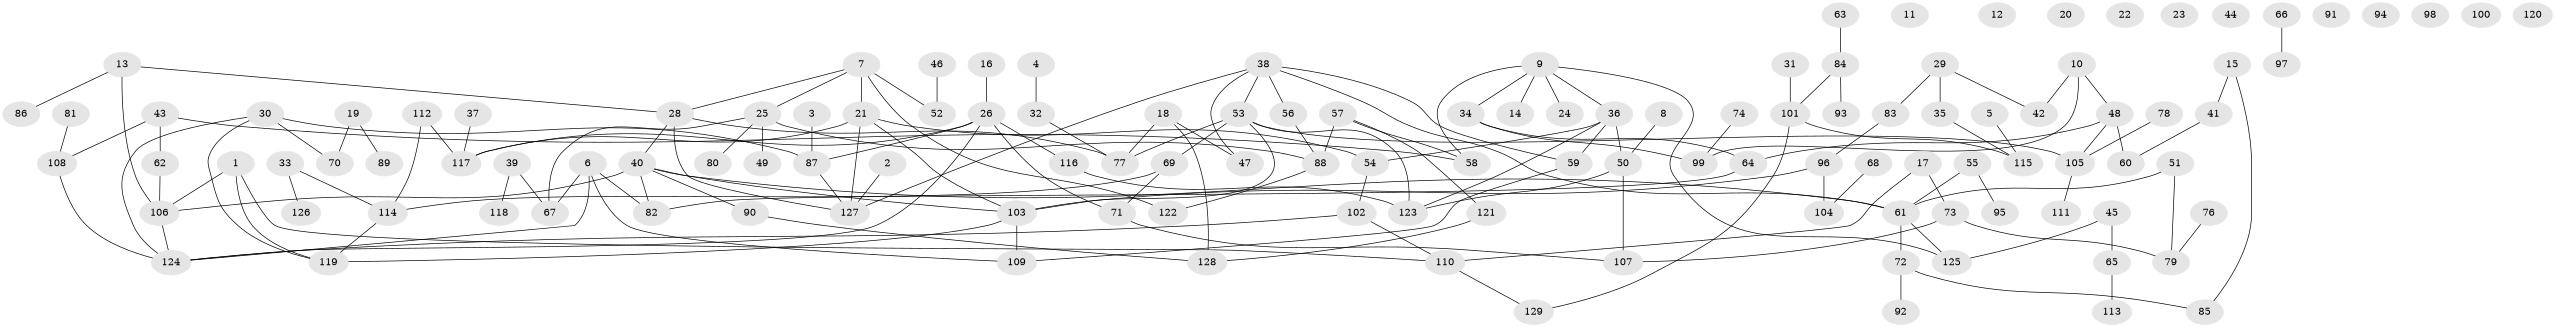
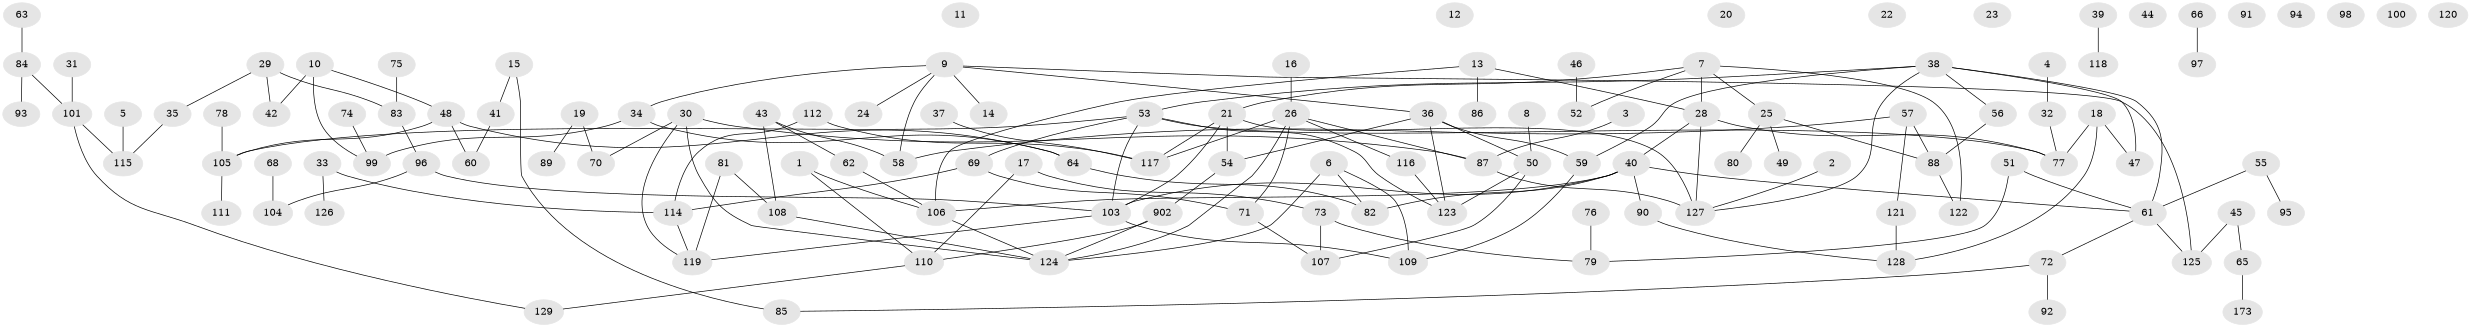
none -> (397, 65)
(550, 213) -> none
(1356, 213) -> (1163, 213)
(257, 231) -> (708, 213)
(2112, 312) -> (2243, 312)
